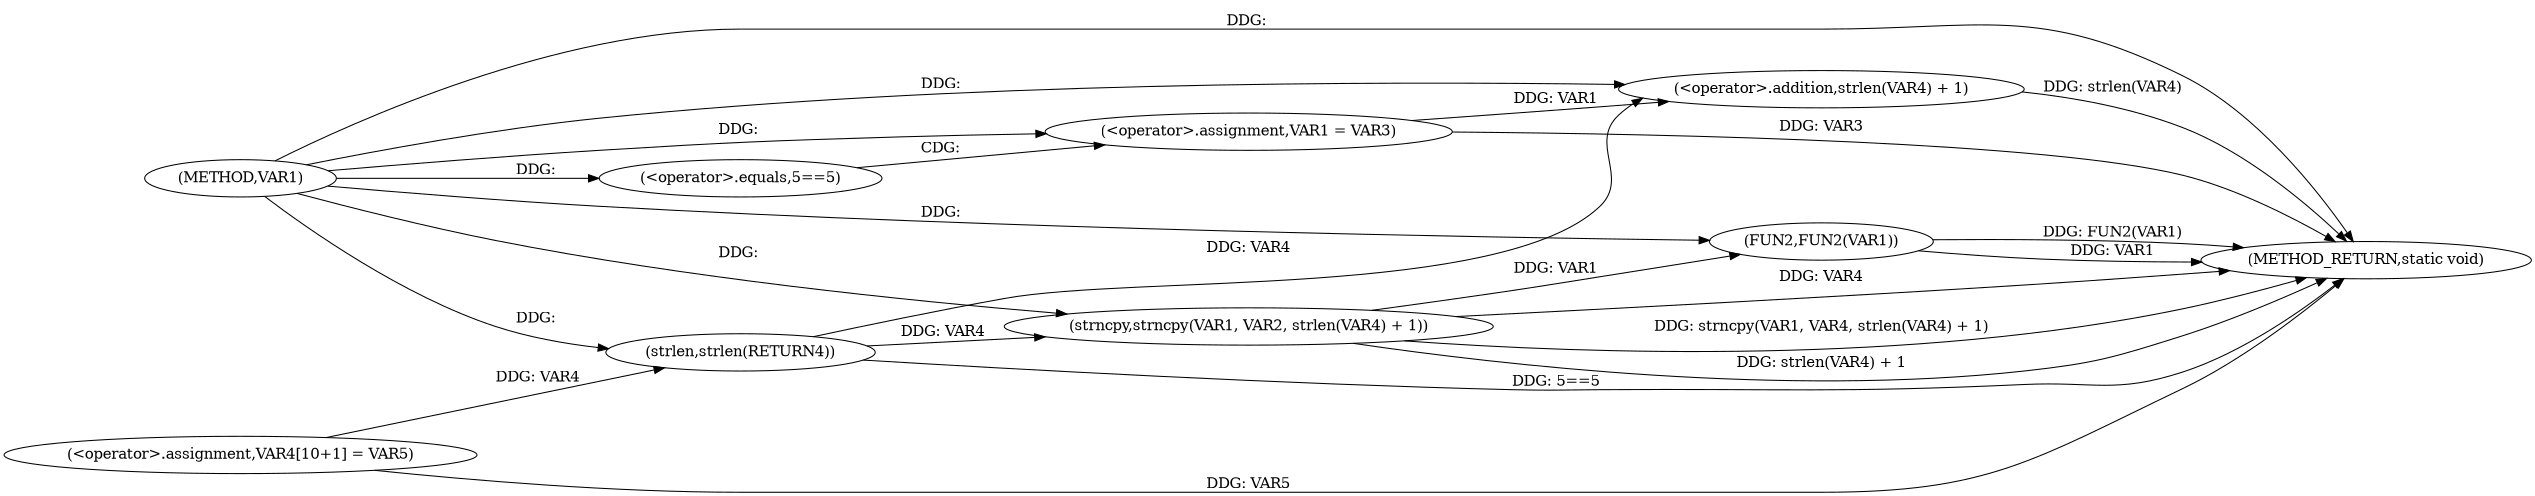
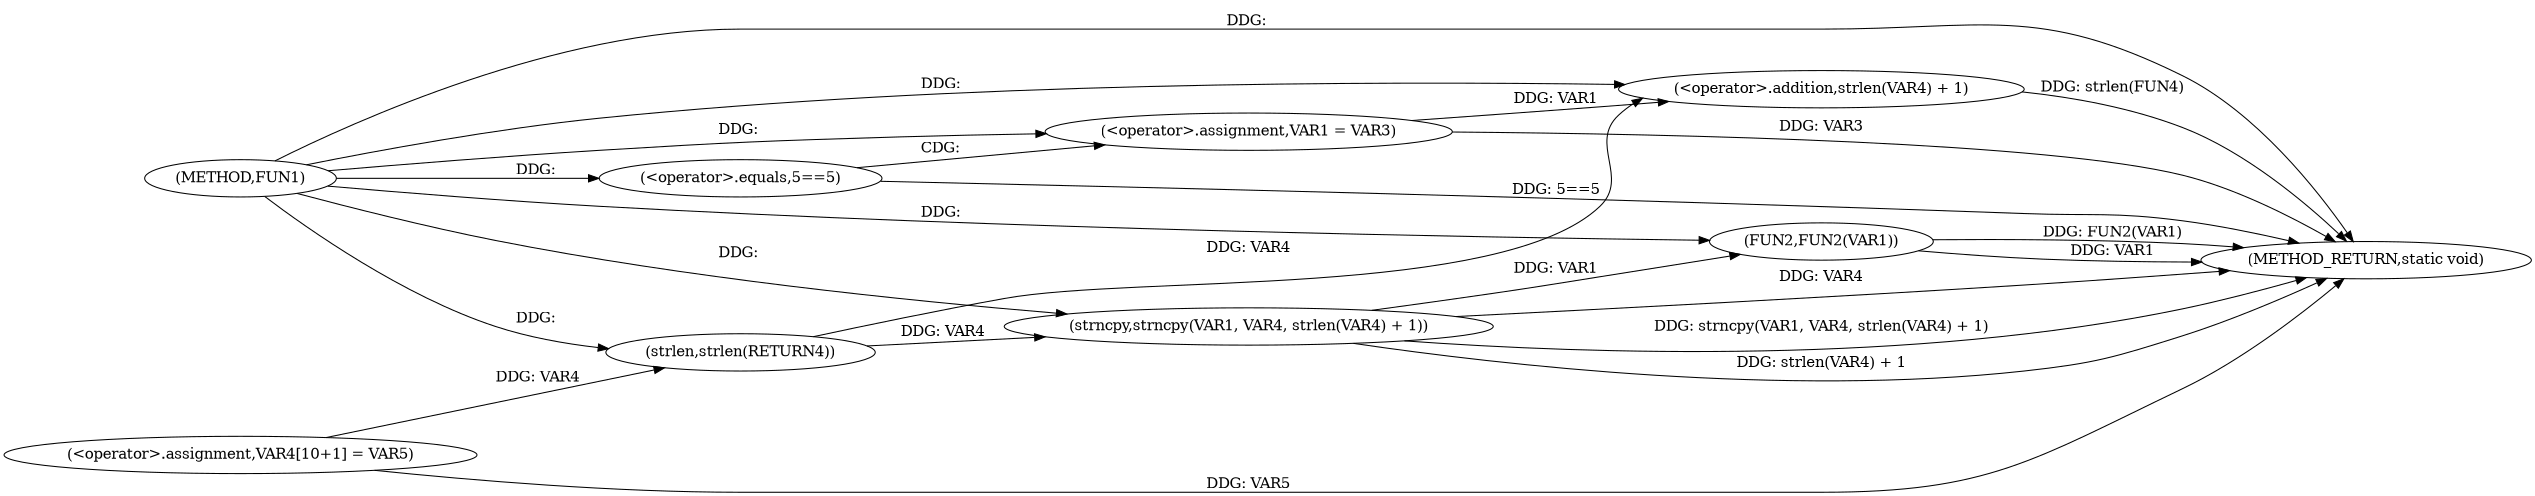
(2113, 88) -> (2113, 88)
(241, 178) -> (241, 178)
(1249, 326) -> (1249, 326)
(1611, 390) -> (1586, 199)
